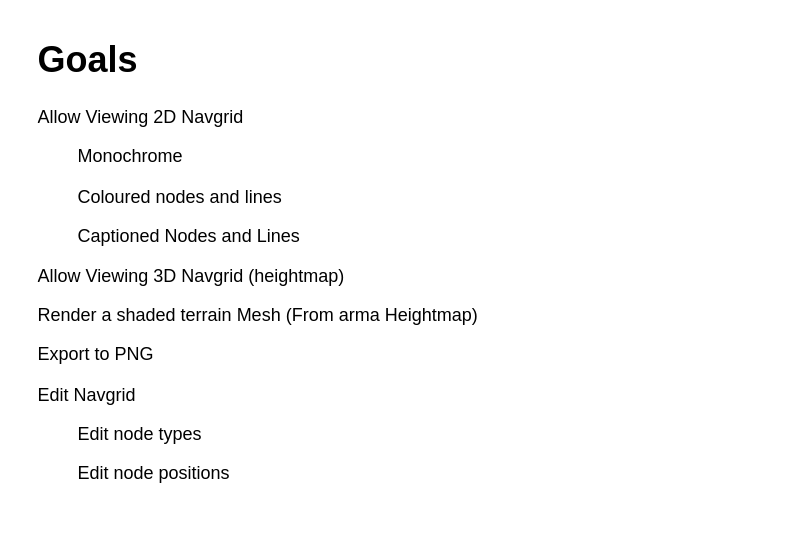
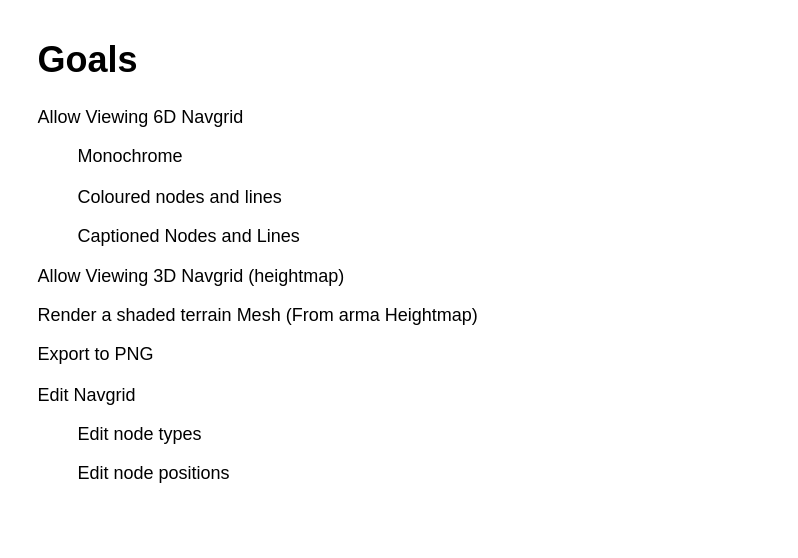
(269, 135) -> (269, 135)
